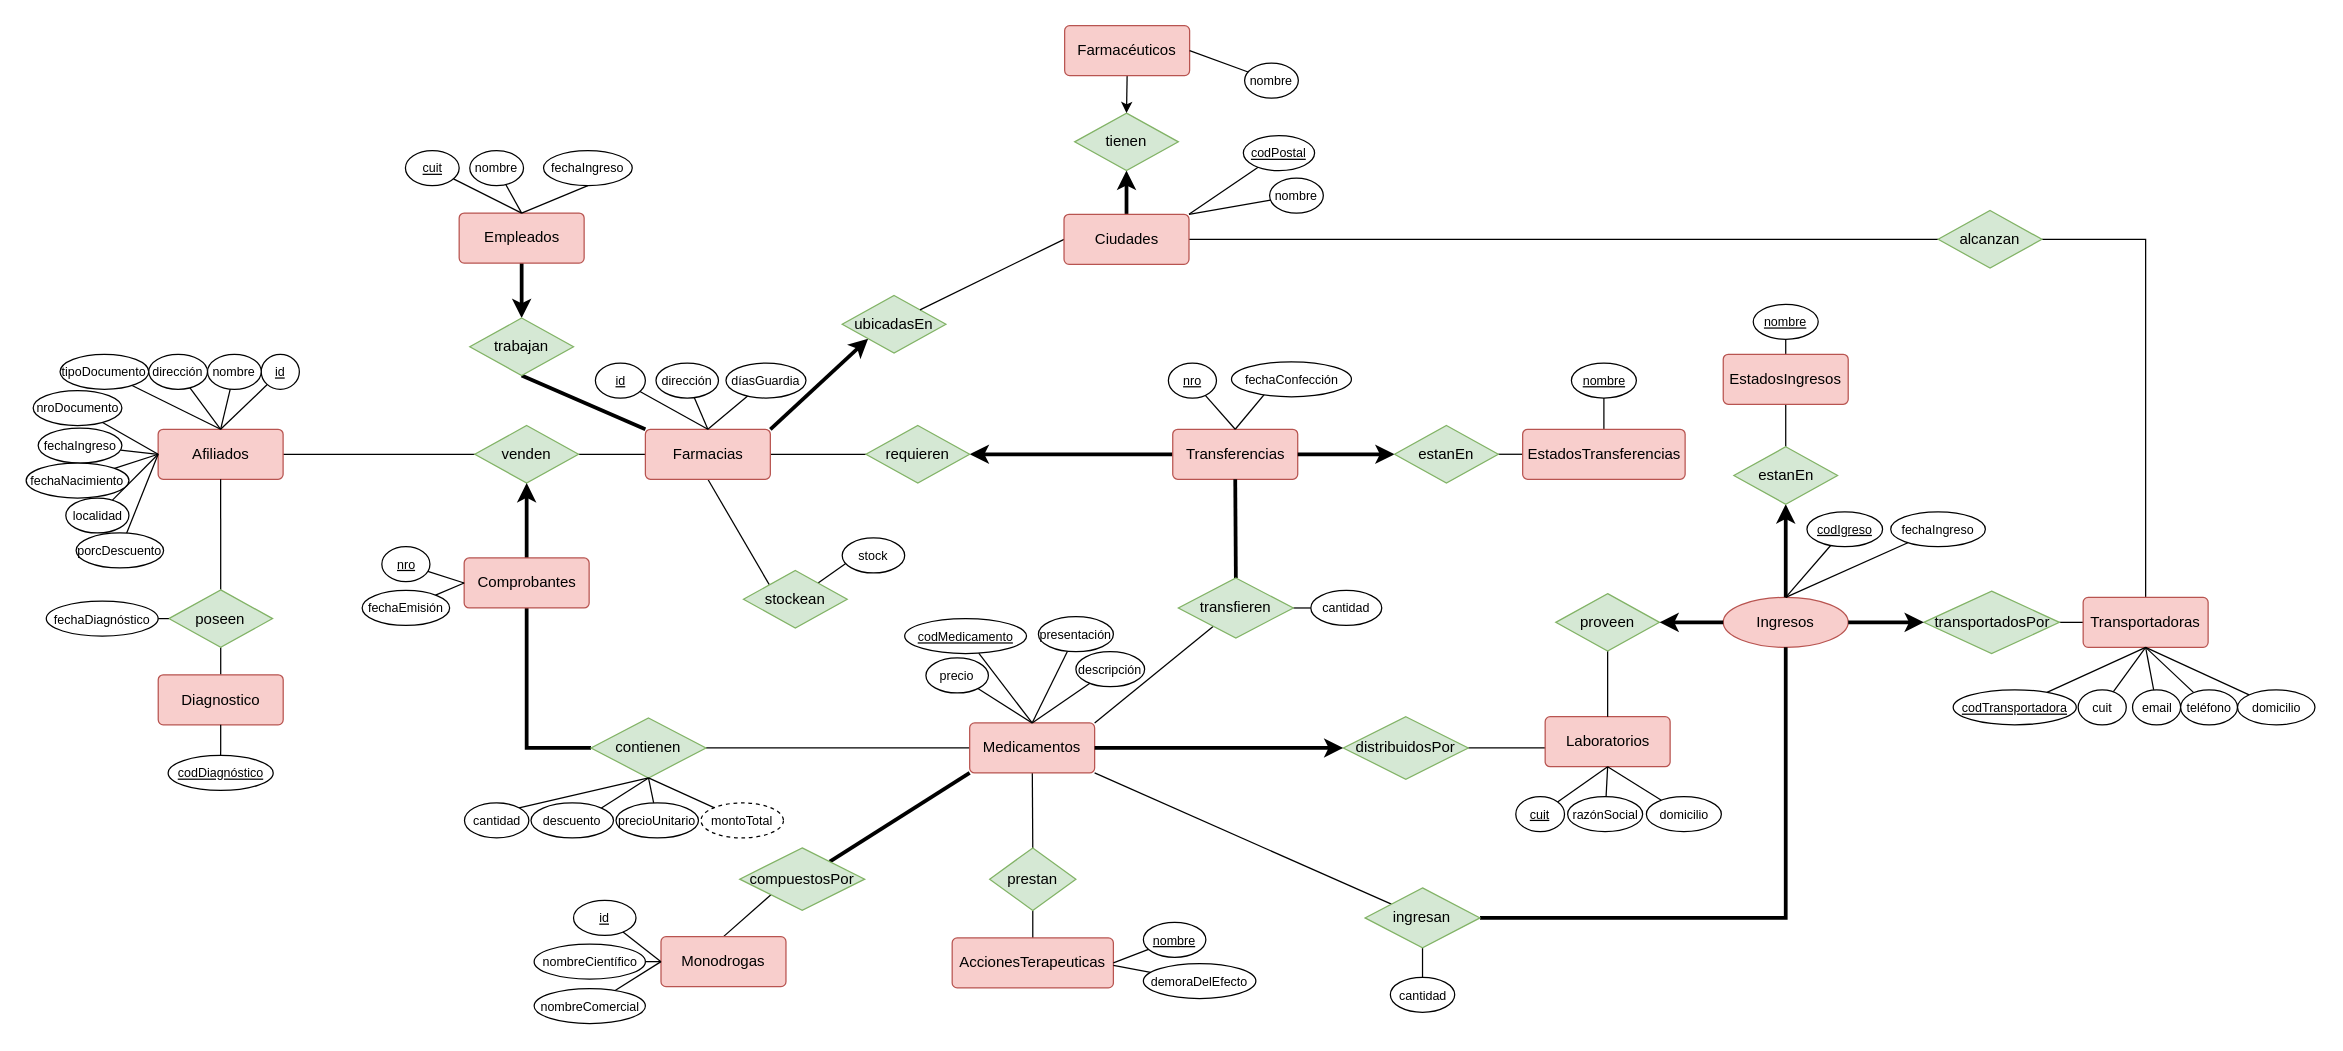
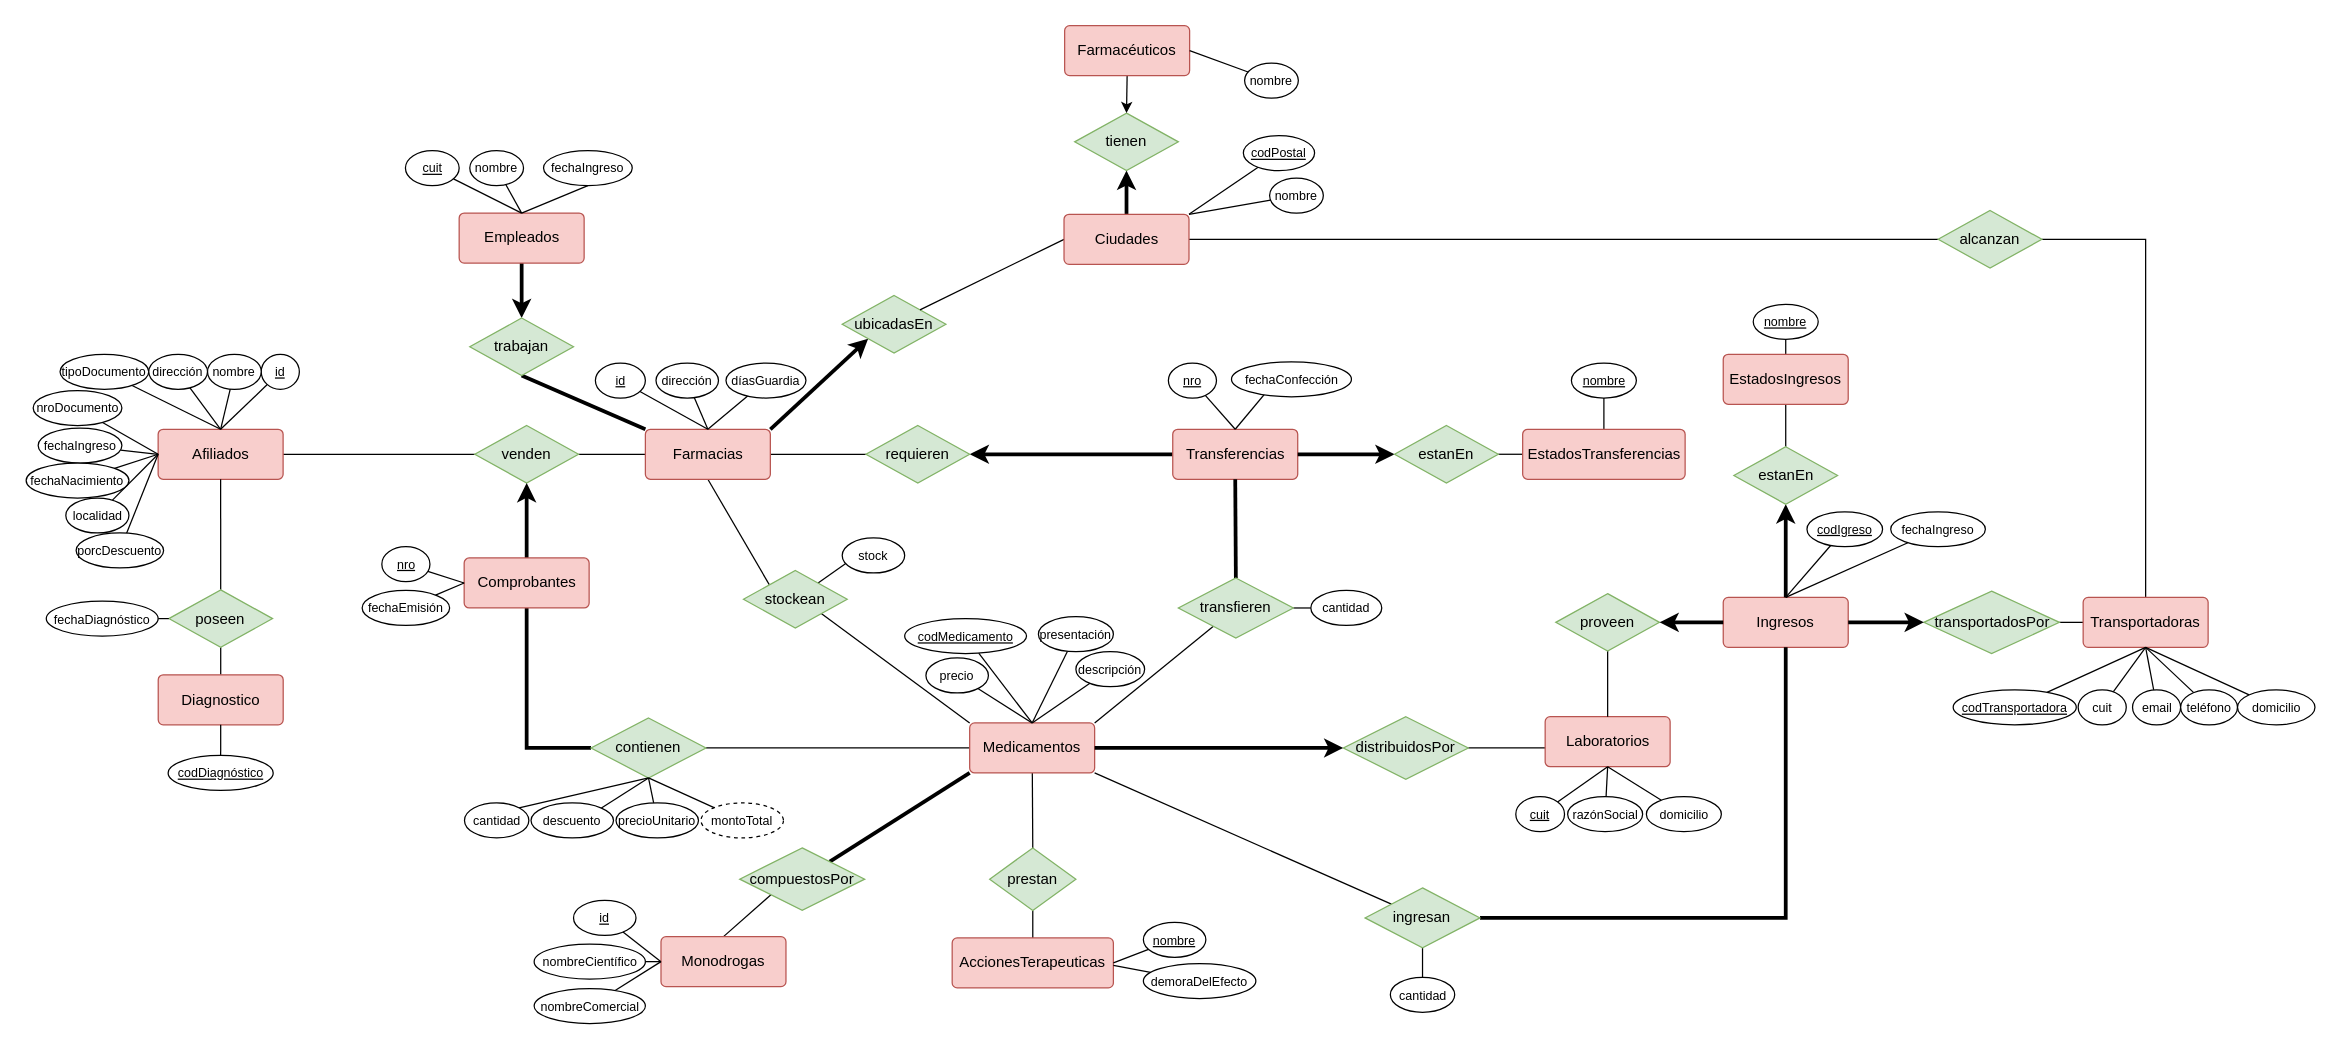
(1786, 623) -> (1786, 623)
none -> (895, 668)
